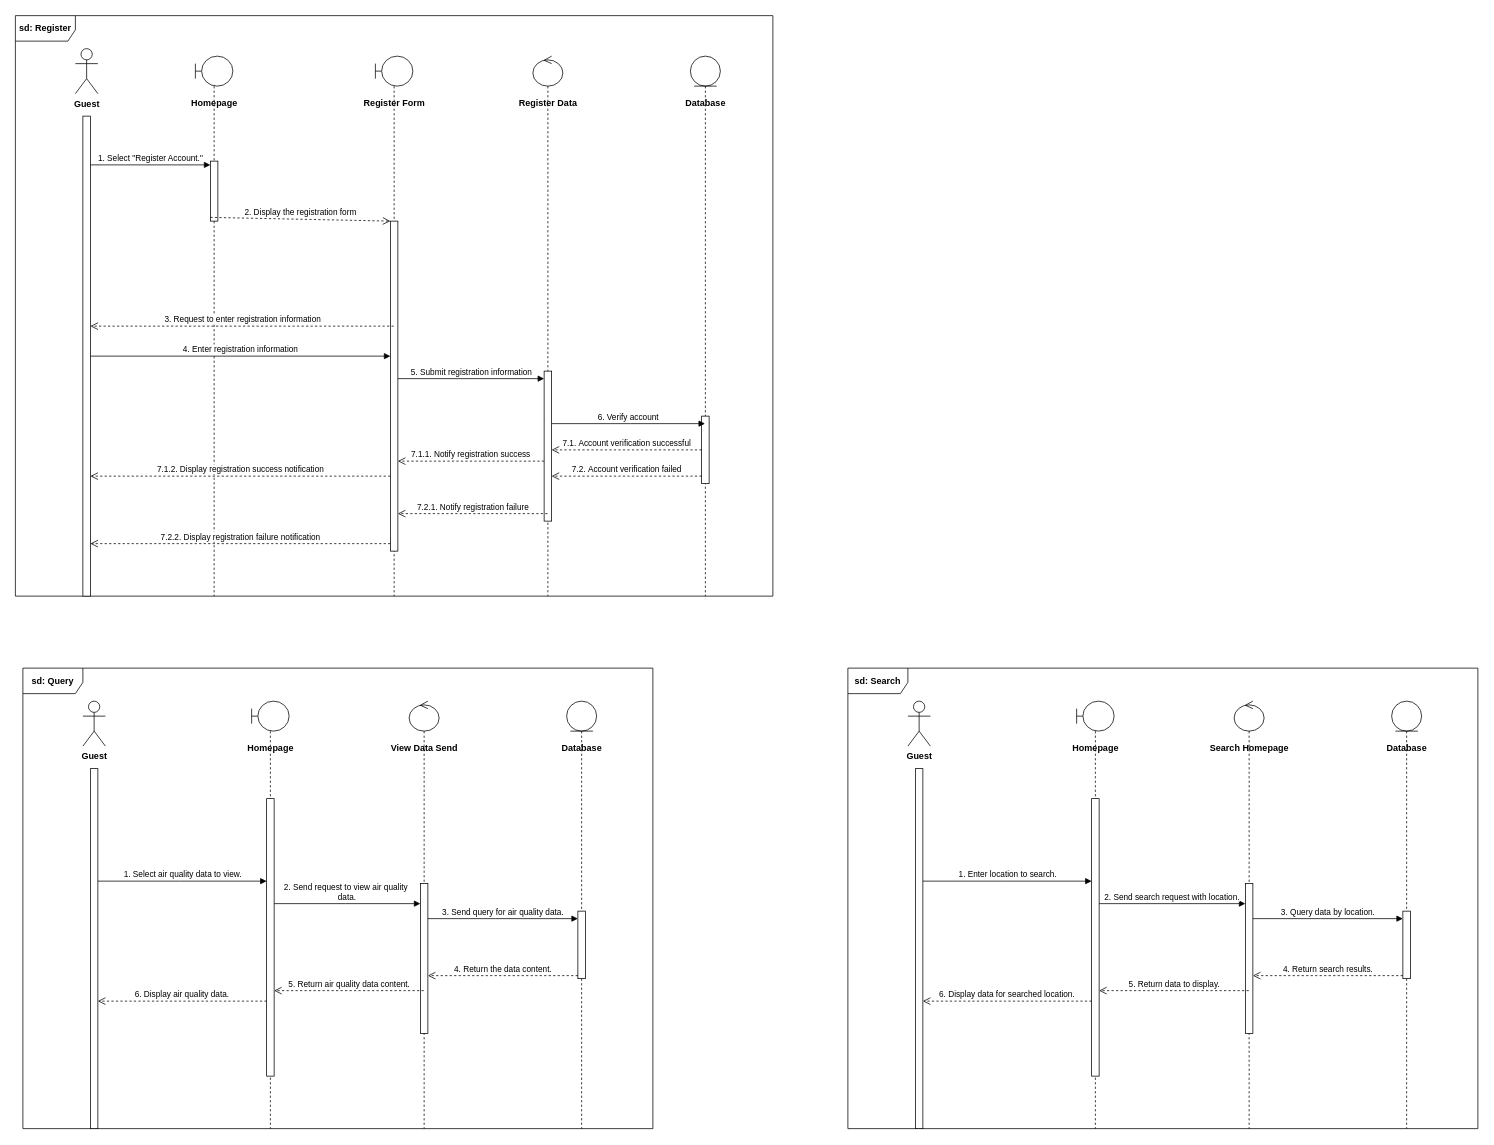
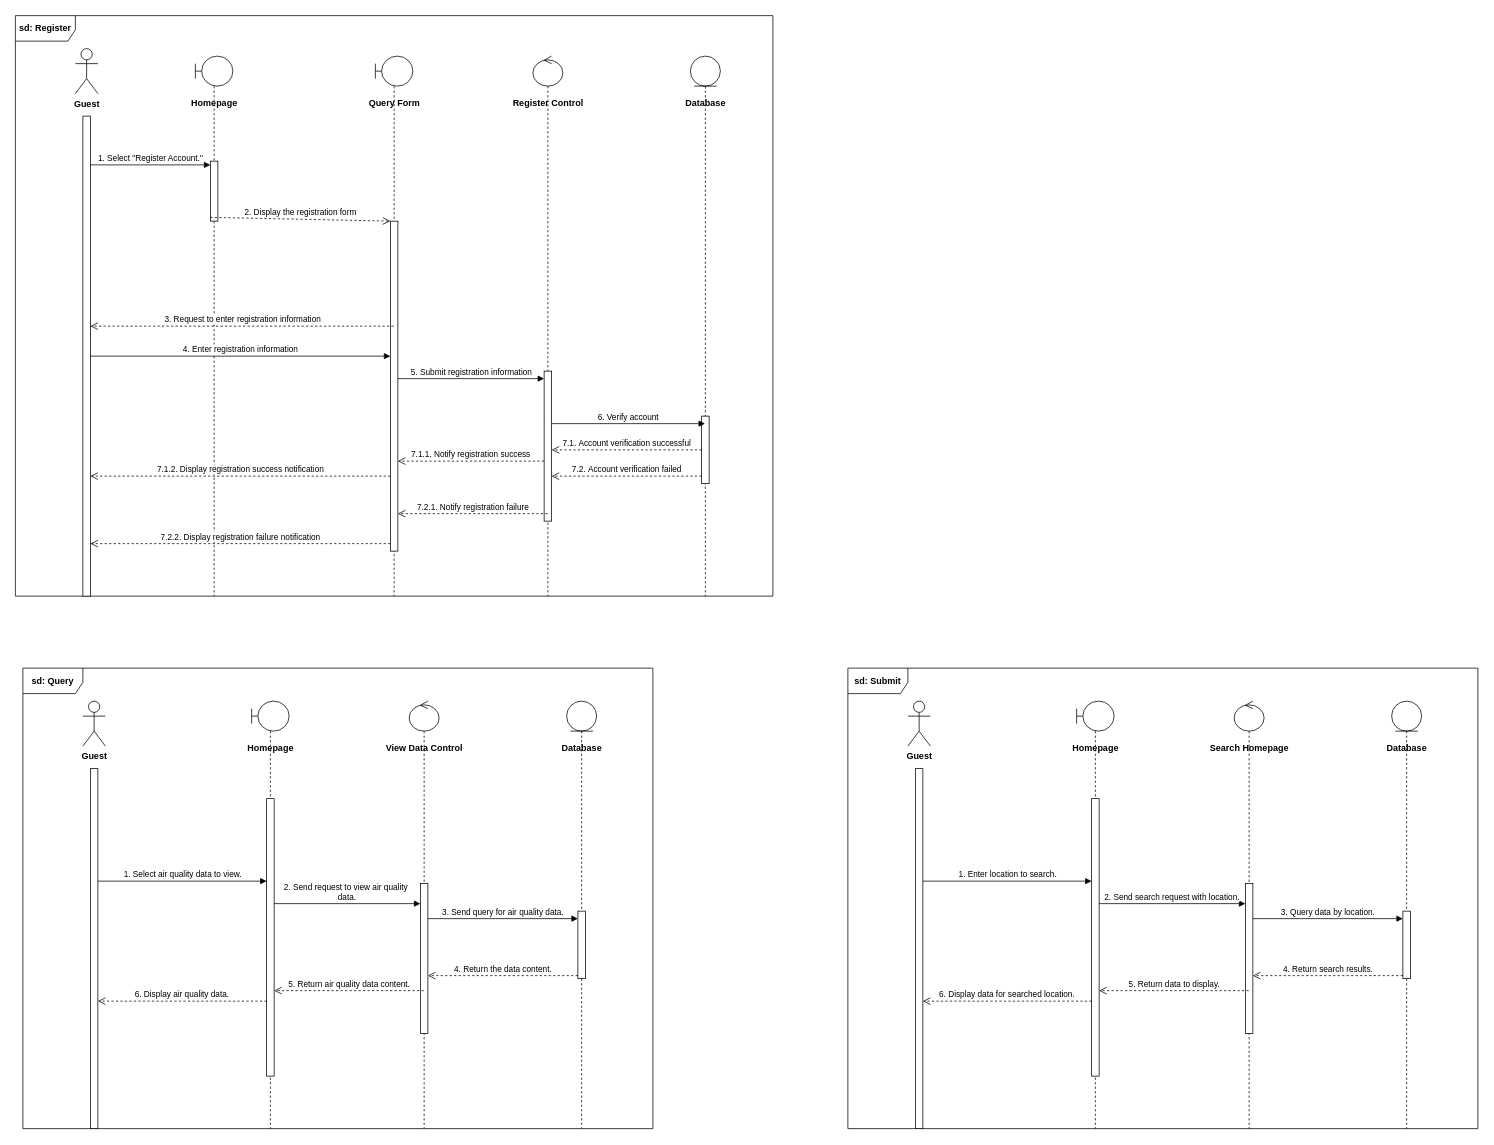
(395, 103) -> (395, 103)
(548, 103) -> (548, 103)
(878, 681) -> (878, 681)
(425, 748) -> (425, 748)
